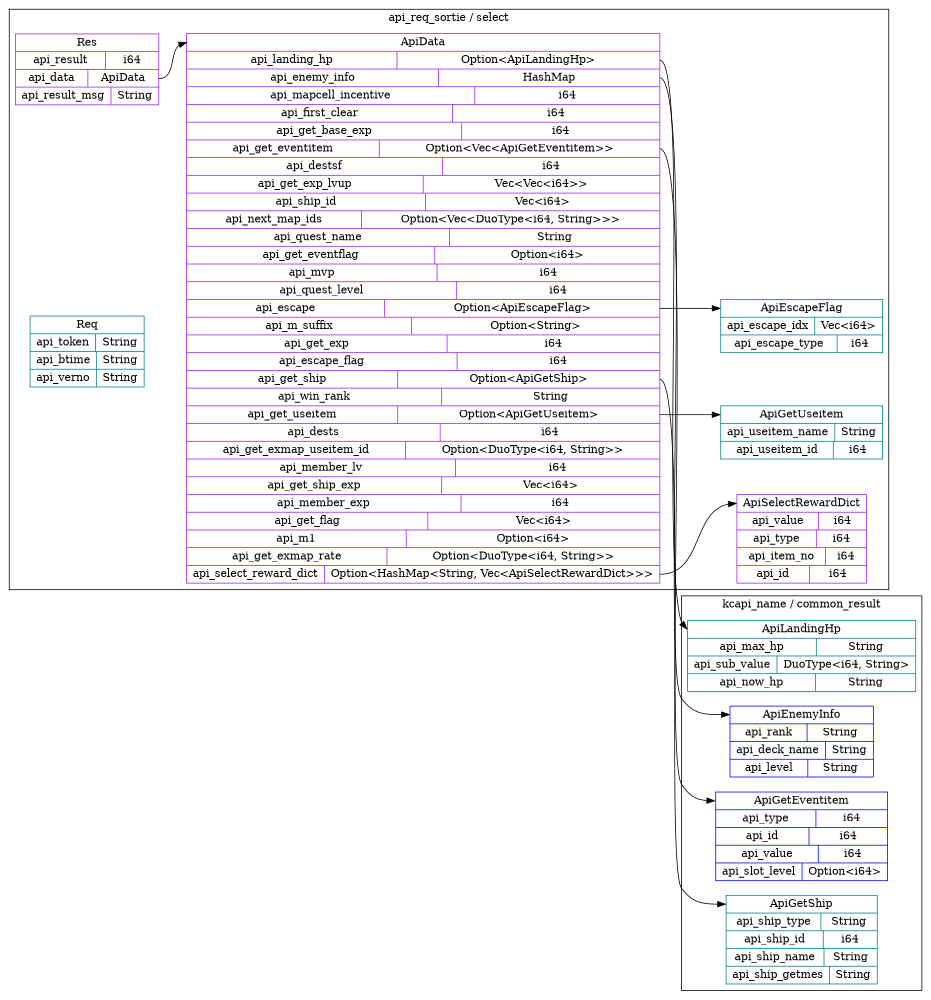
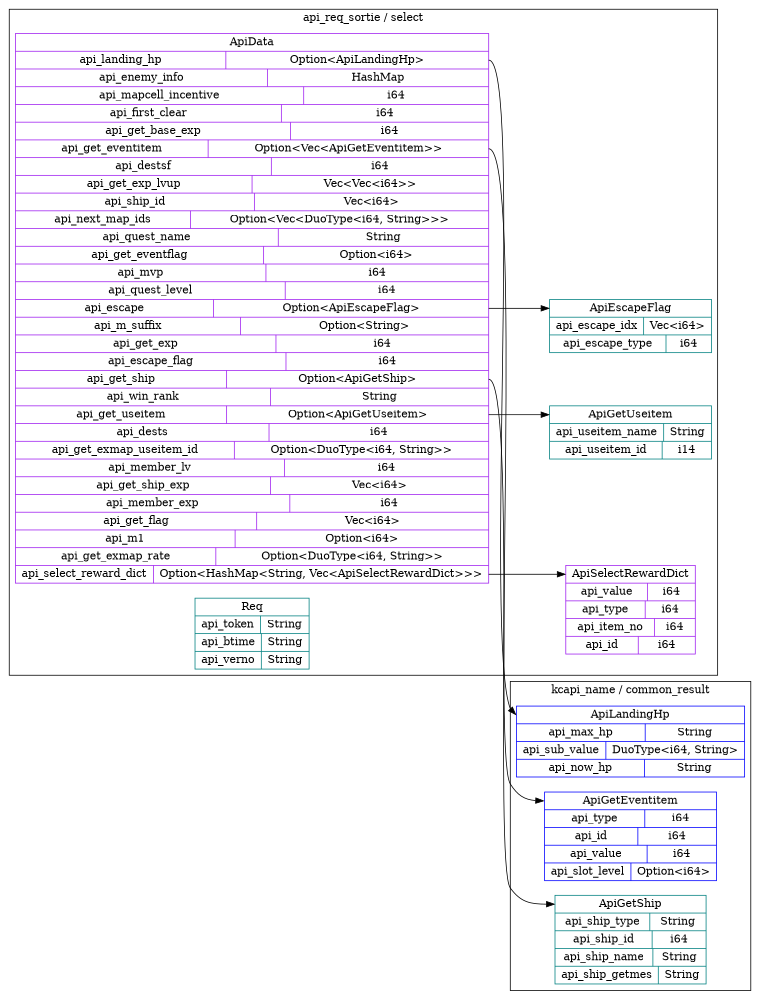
(87, 69) -> none
(858, 450) -> (687, 450)
(802, 656) -> (631, 742)
(802, 742) -> none
